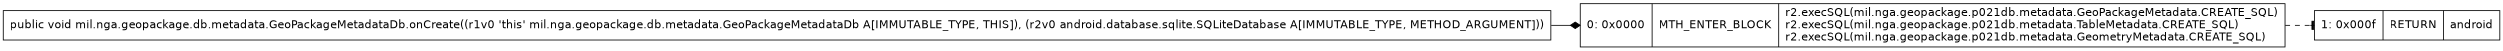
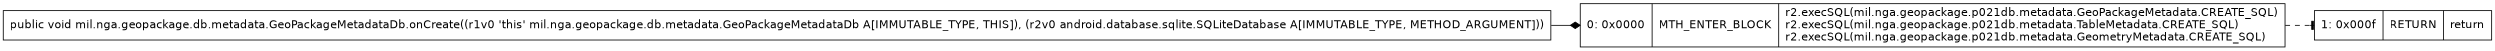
(2472, 25) -> (2468, 25)
